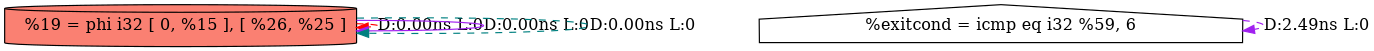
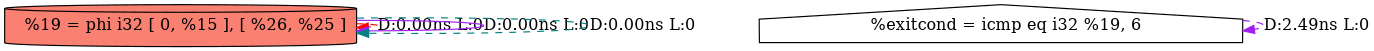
(1001, 26) -> (1001, 26)
